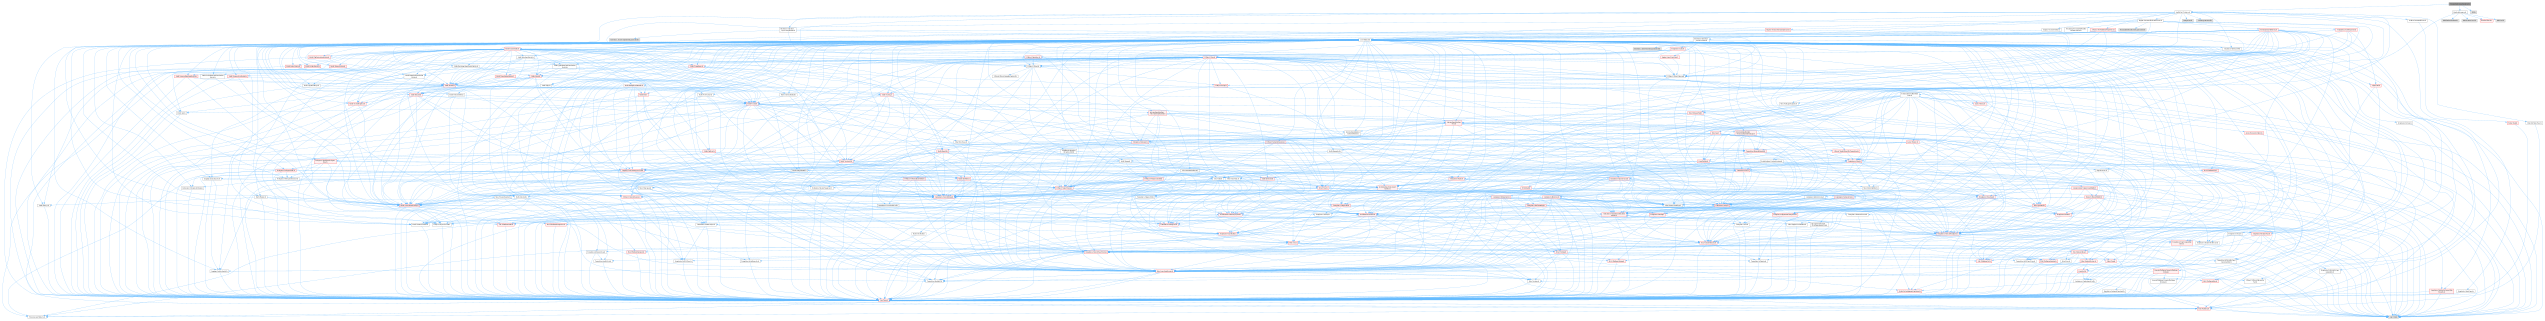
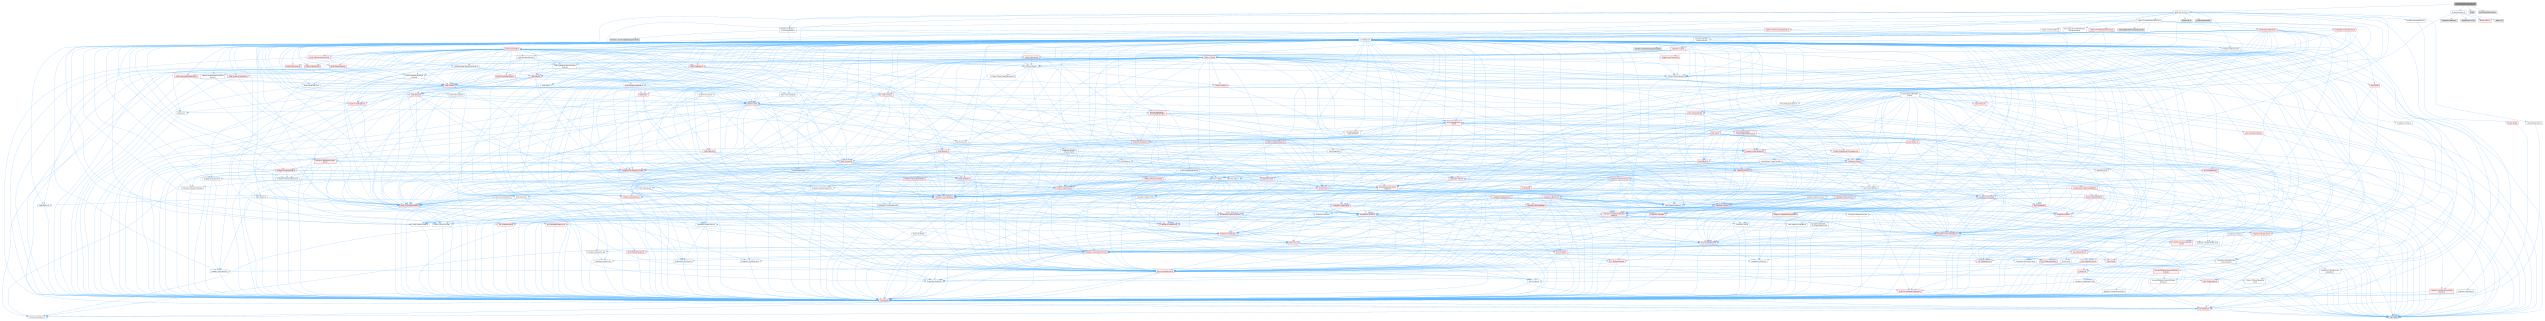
none -> (2488, 12)
